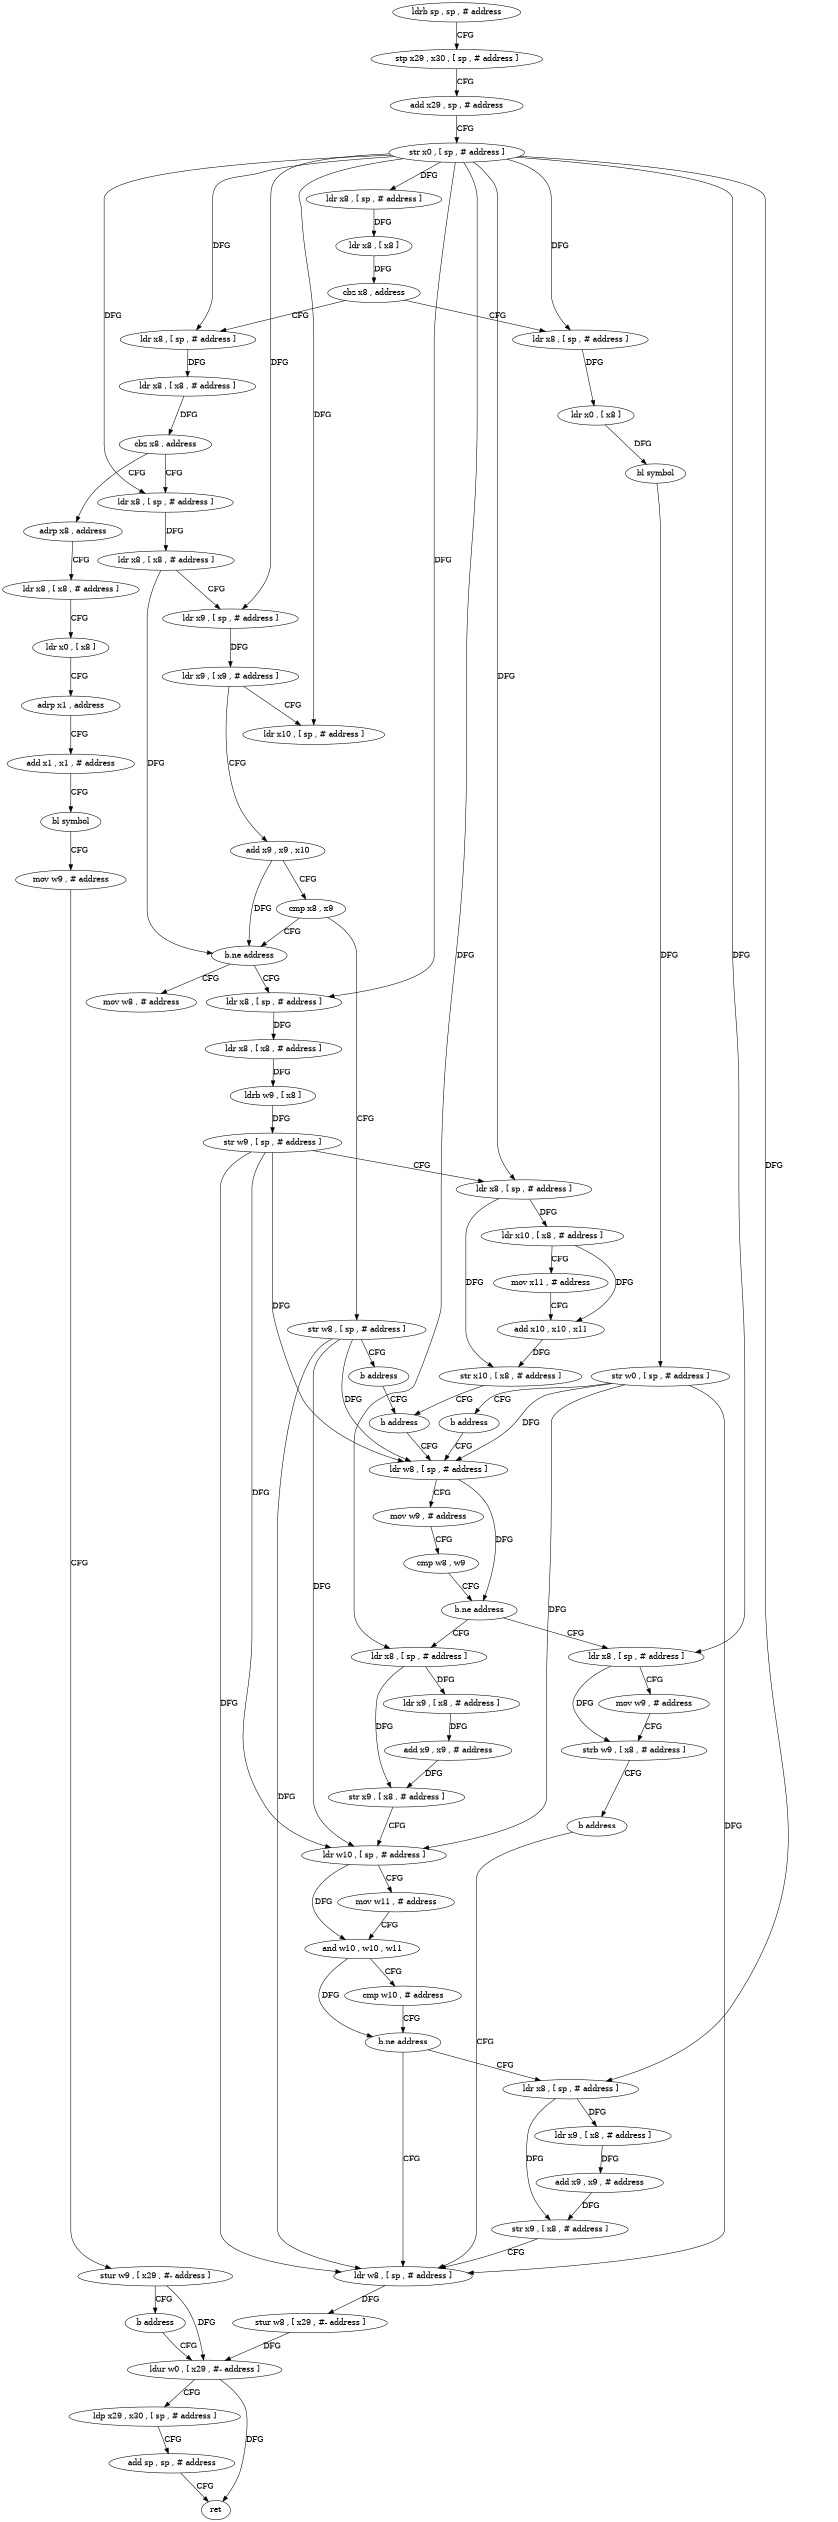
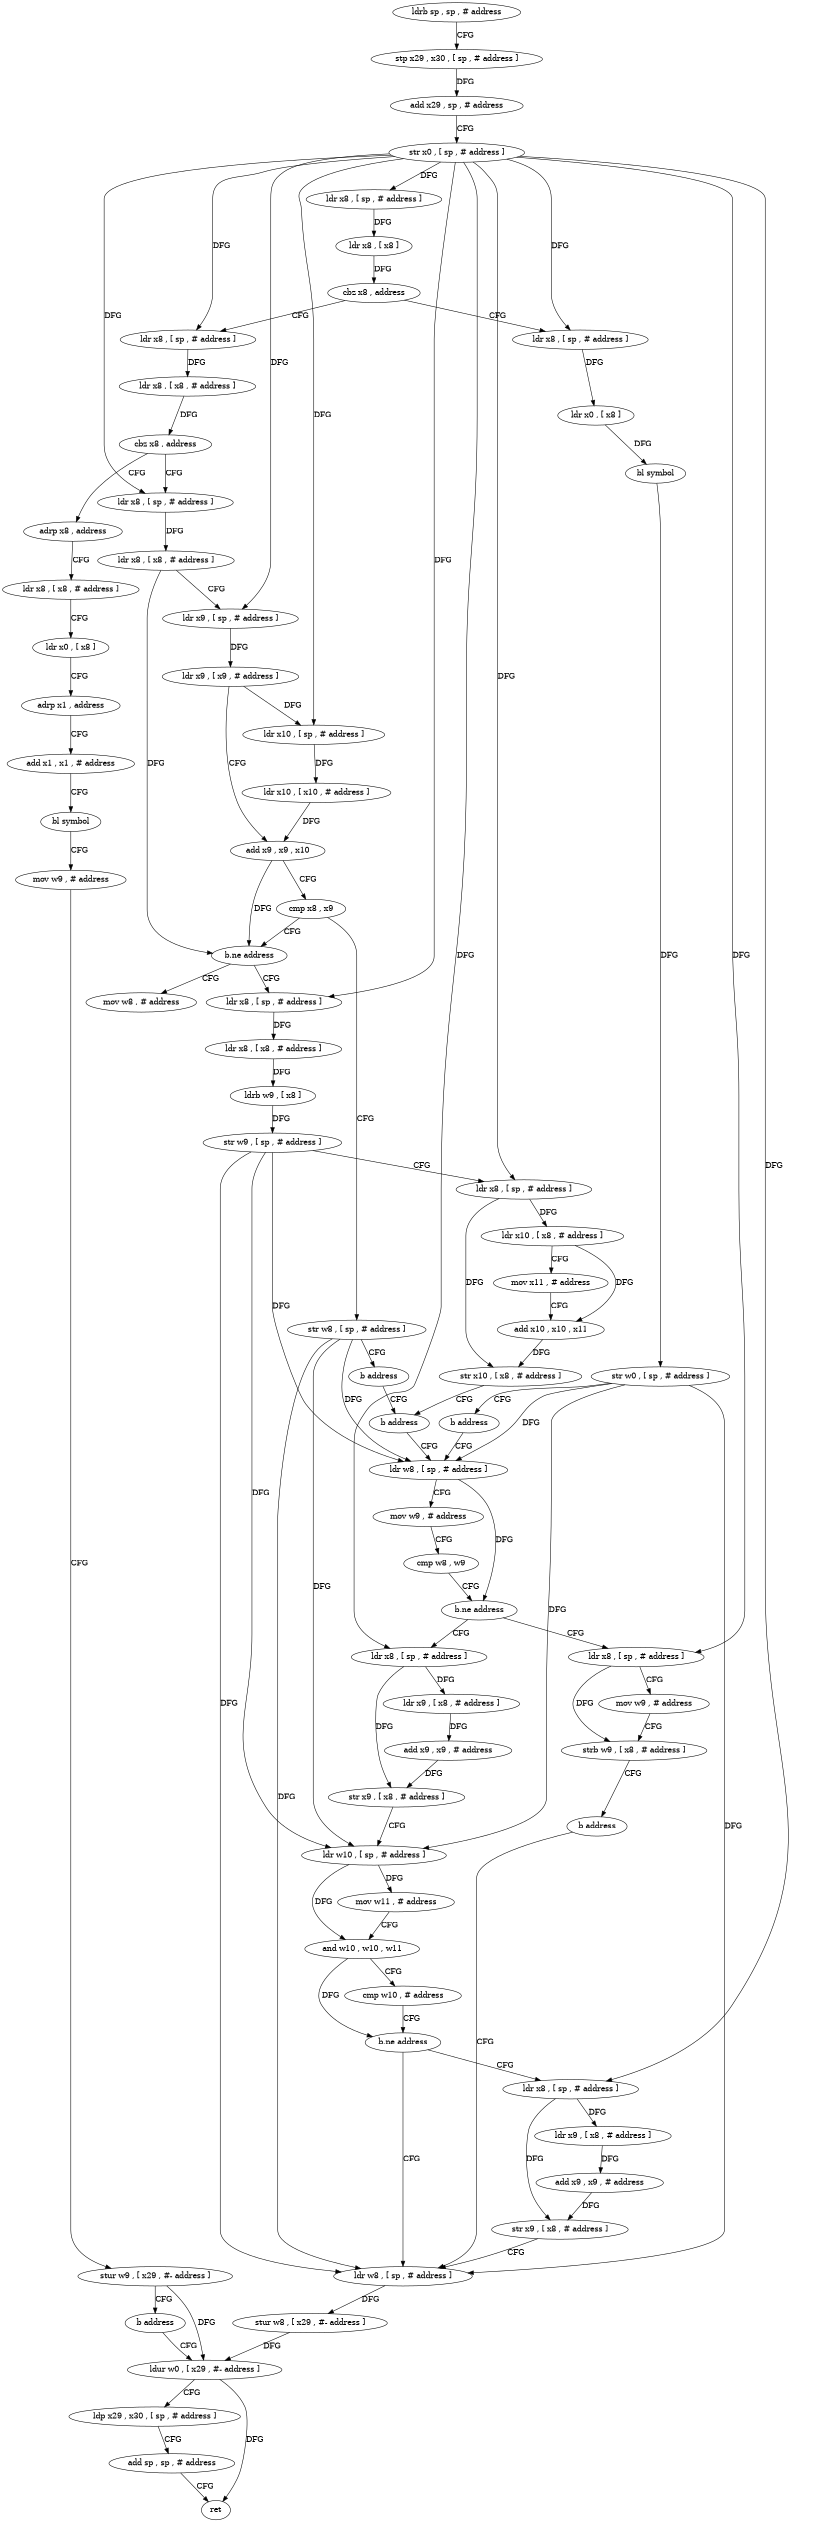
(465, 83) -> (465, 83)
(293, 706) -> (293, 706)
none -> (316, 793)
(394, 1879) -> (394, 1879)
